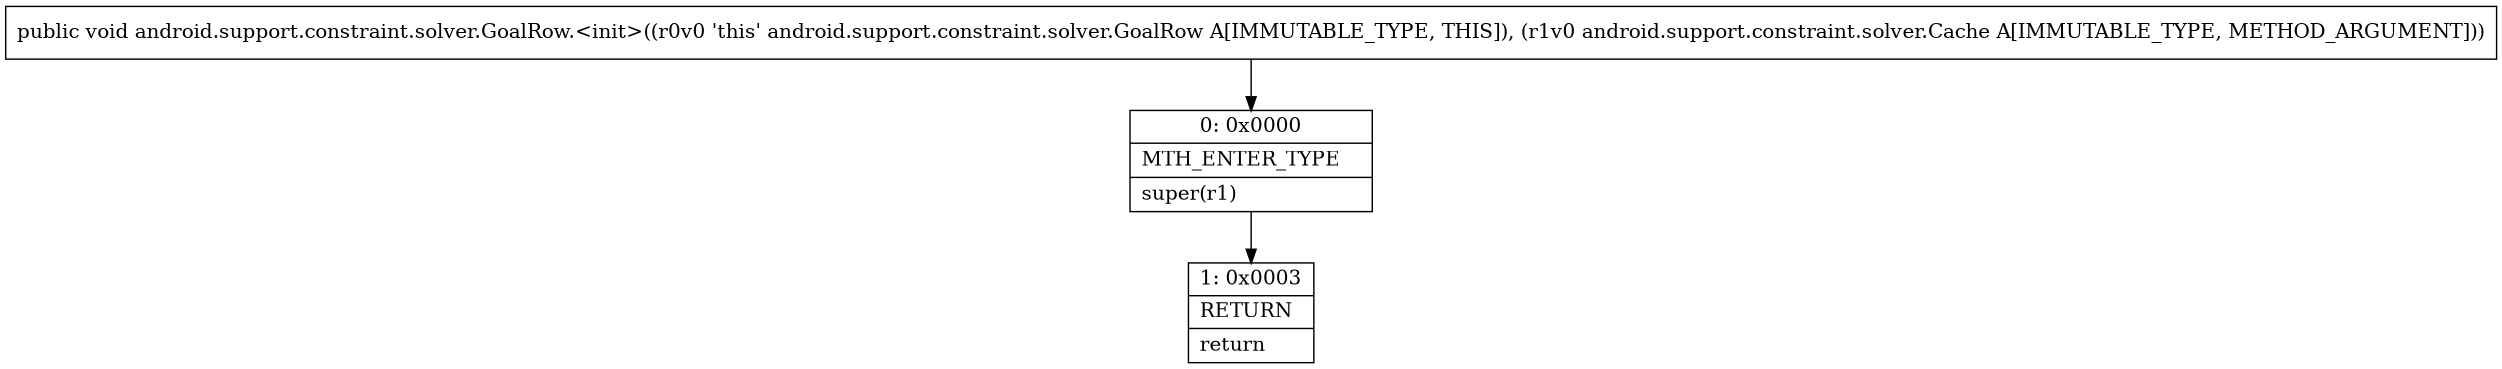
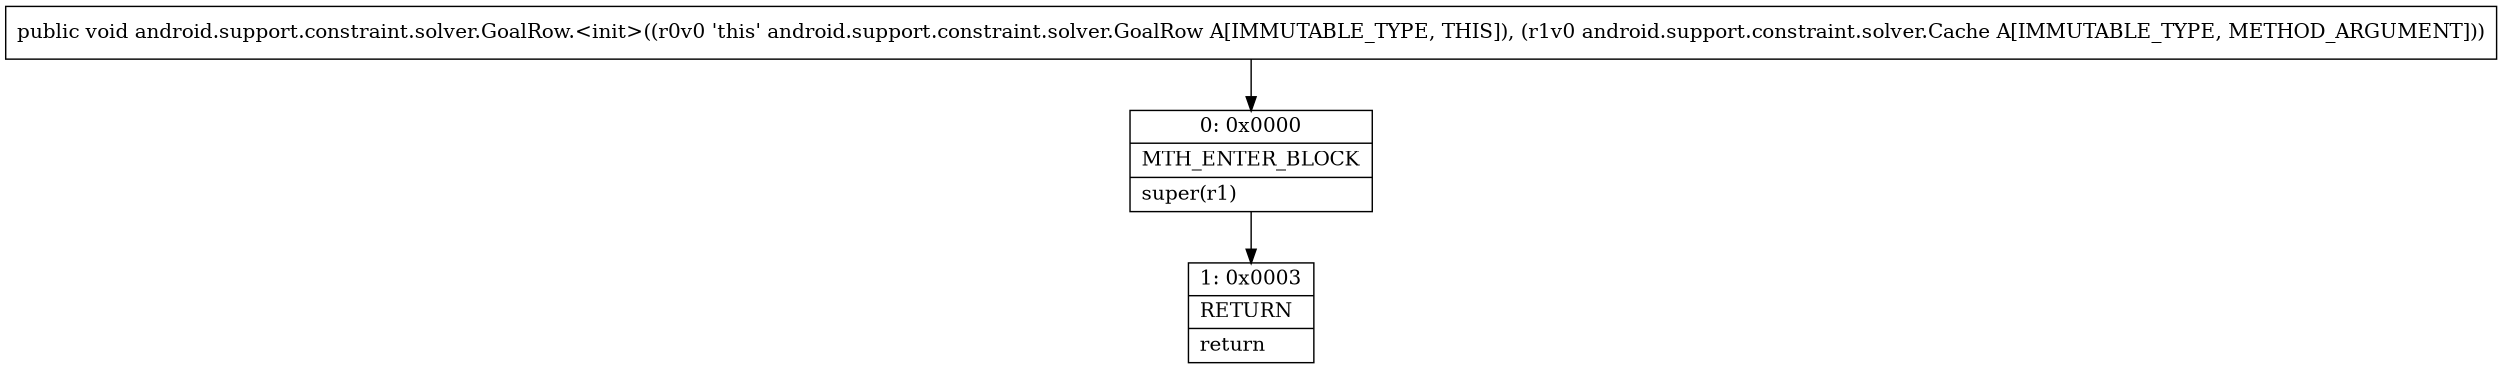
(1241, 160) -> (1251, 160)
